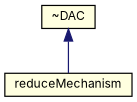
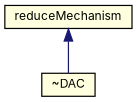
(68, 57) -> (68, 57)
